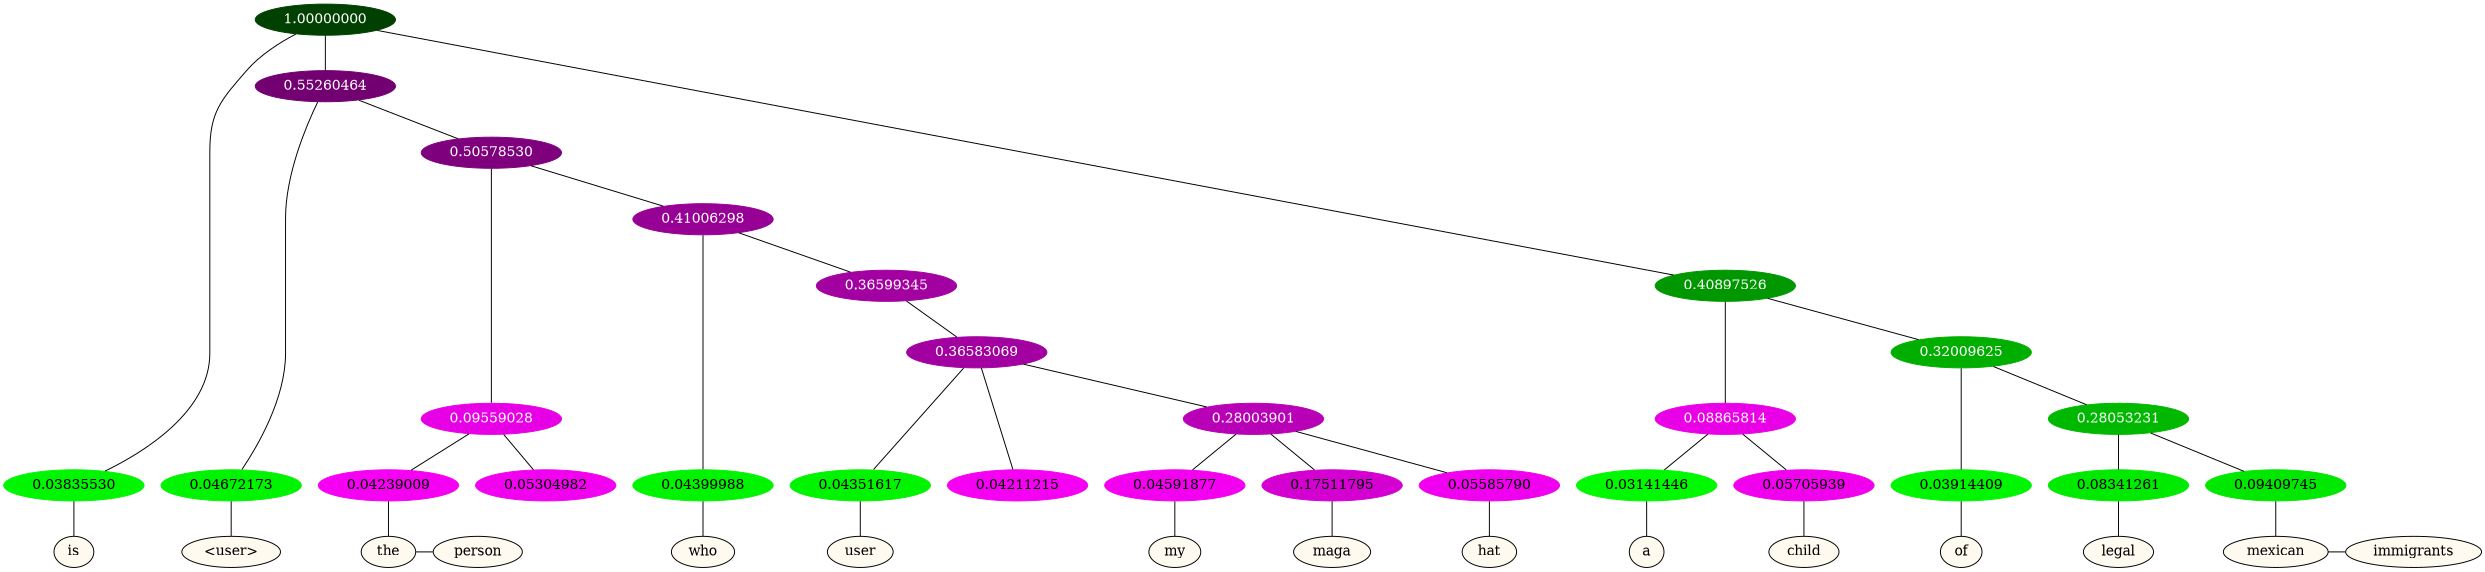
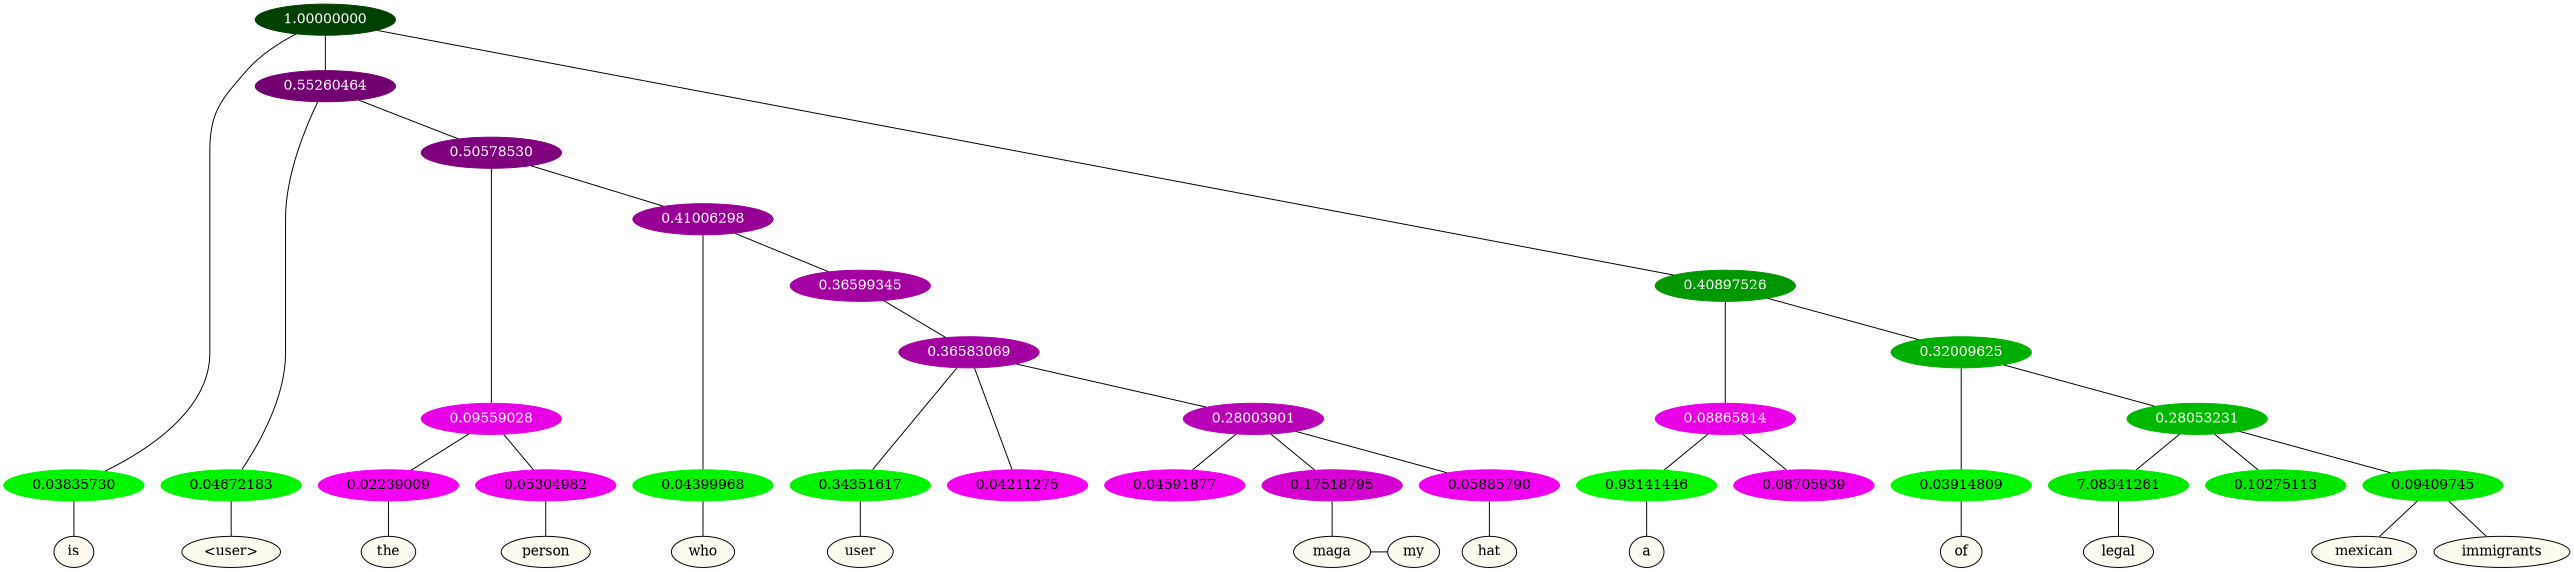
(74, 485) -> (74, 485)
(231, 485) -> (231, 485)
(388, 485) -> (388, 485)
(703, 485) -> (703, 485)
(860, 485) -> (860, 485)
(1018, 485) -> (1018, 485)
(1332, 485) -> (1332, 485)
(1489, 485) -> (1489, 485)
(1647, 485) -> (1647, 485)
(1804, 485) -> (1804, 485)
(1961, 485) -> (1961, 485)
(2118, 485) -> (2118, 485)
none -> (2276, 485)
(1175, 519) -> (1379, 552)
(424, 552) -> (546, 519)
(1804, 552) -> none
(2337, 552) -> (2468, 519)
